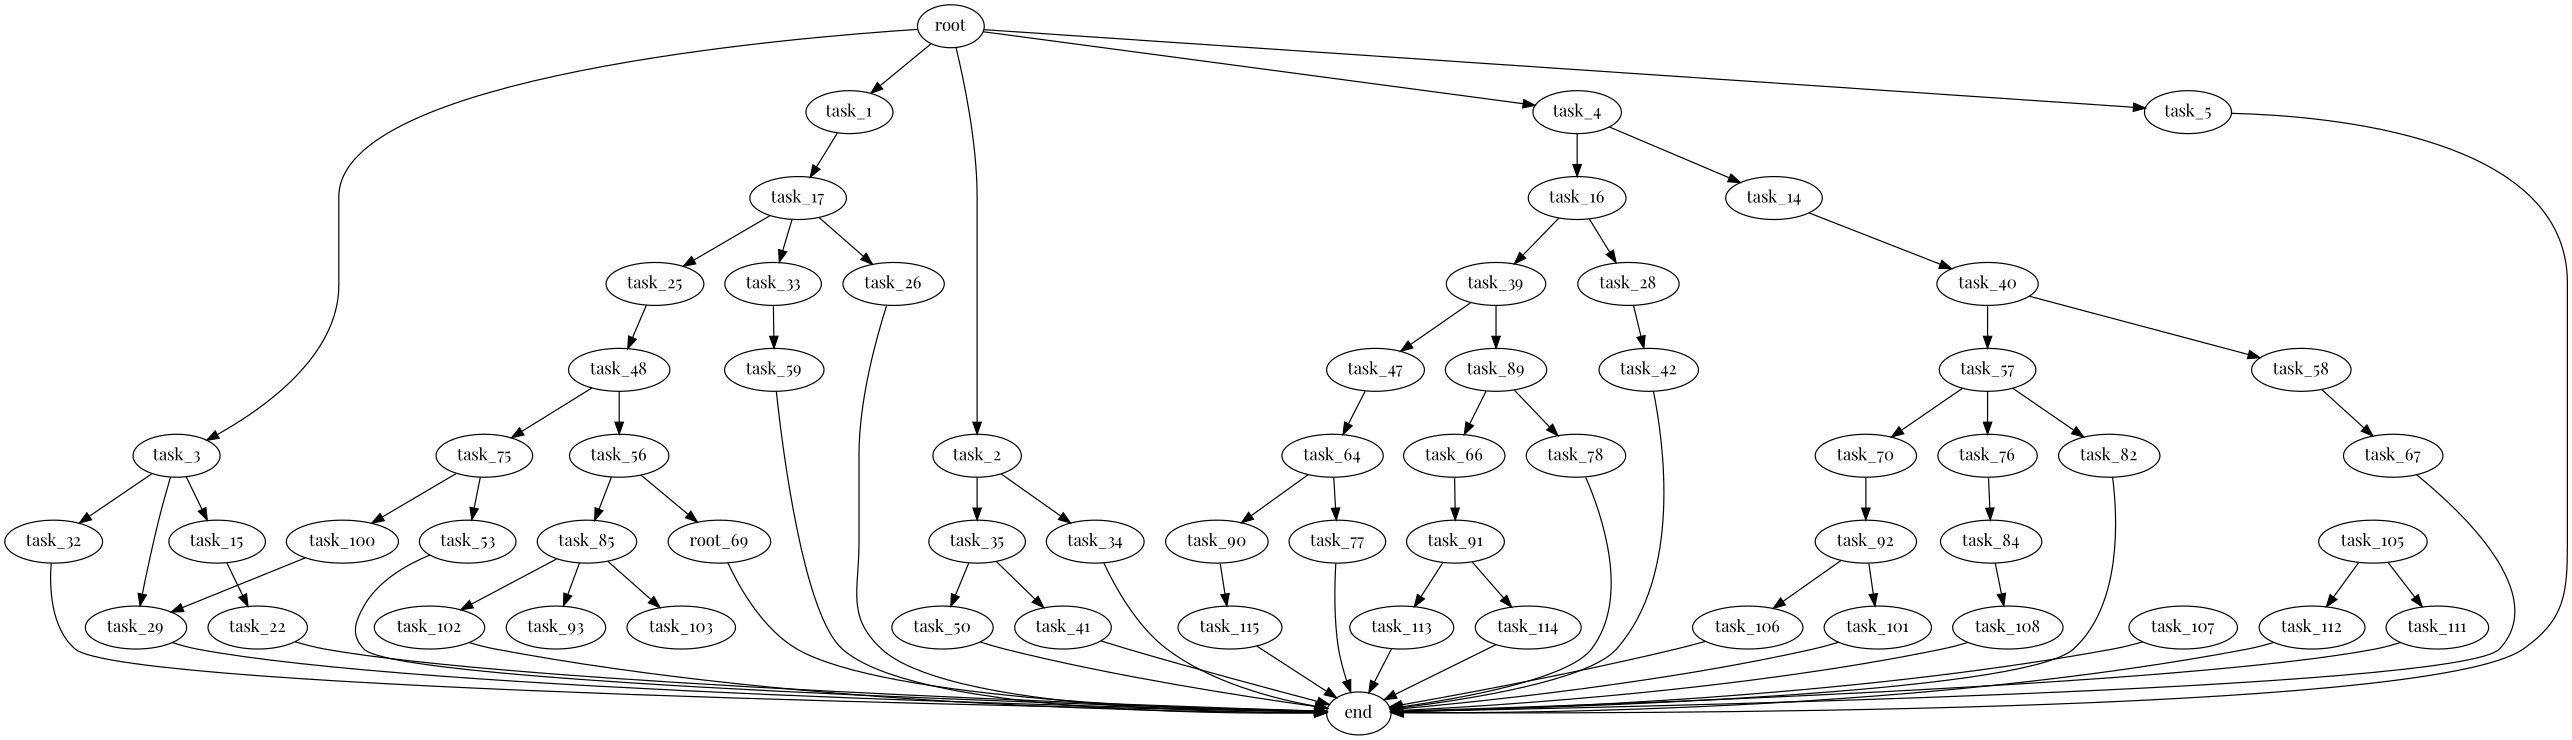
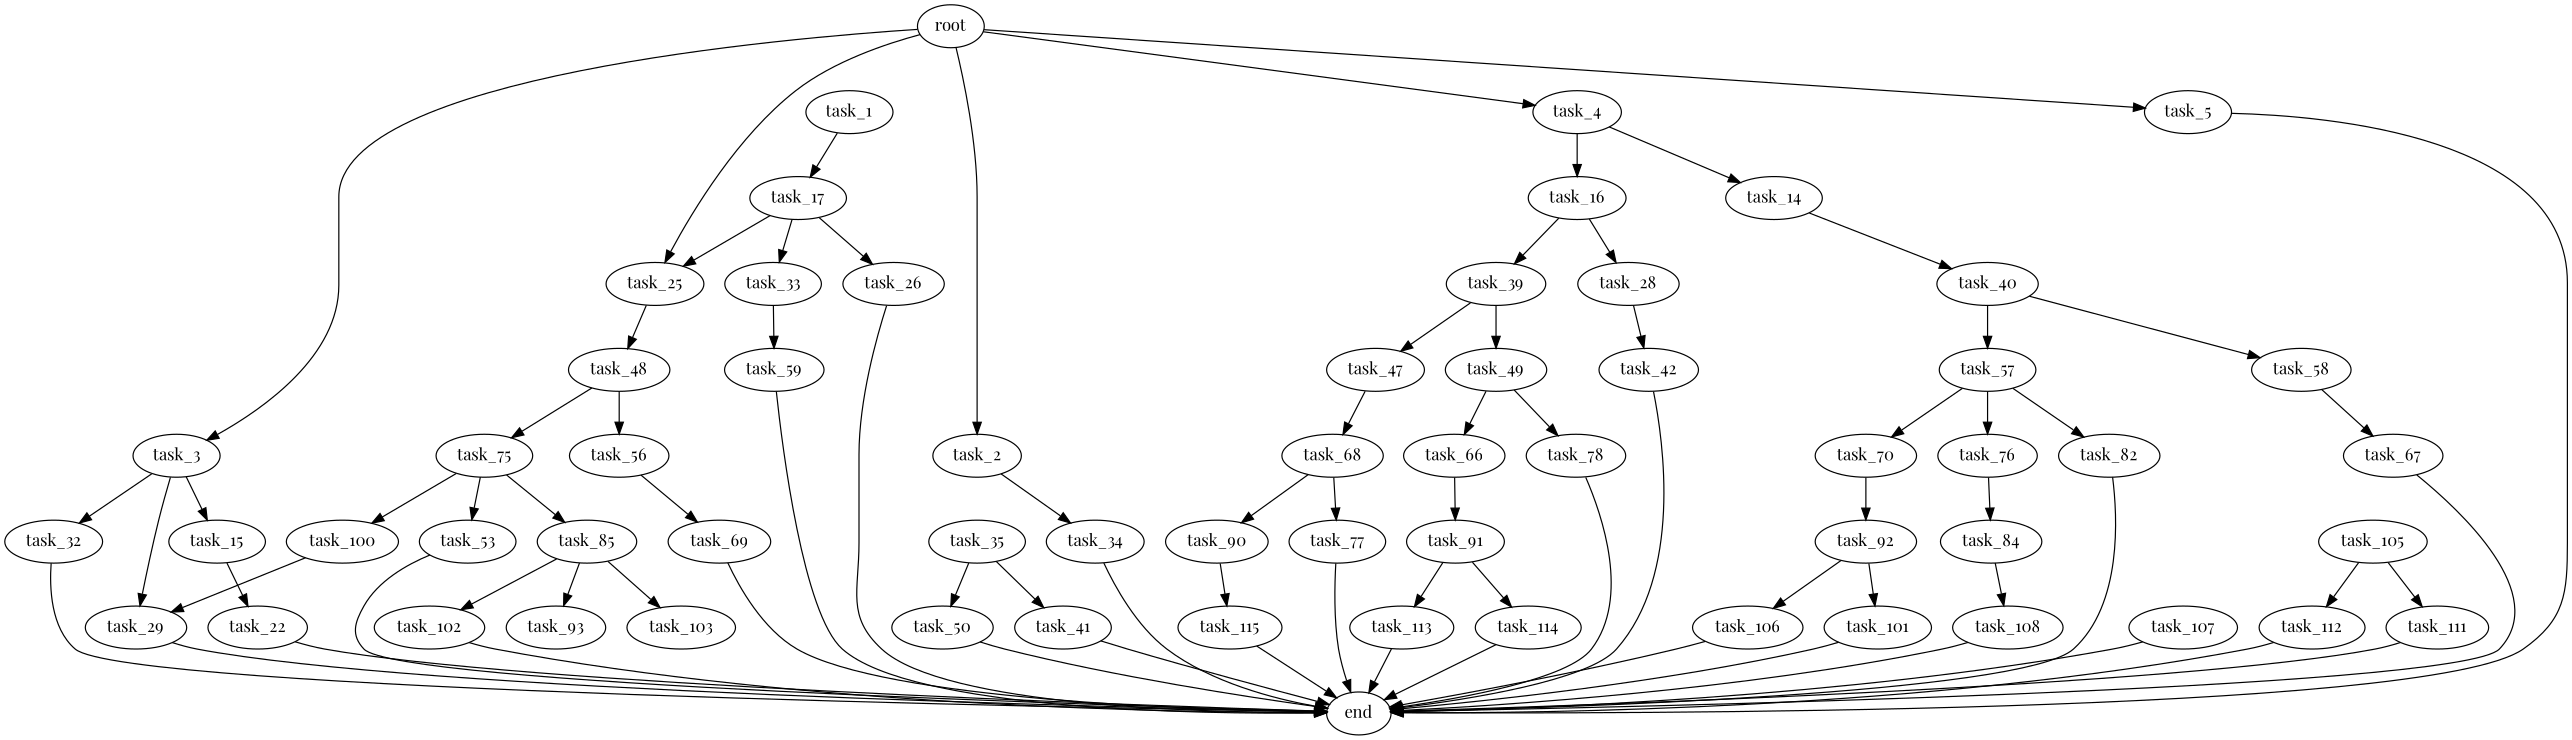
(905, 65) -> (770, 113)
(1496, 370) -> (1496, 370)
(1333, 456) -> (1333, 456)
(605, 493) -> (531, 495)
(977, 493) -> none
(719, 542) -> (719, 542)
